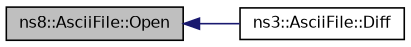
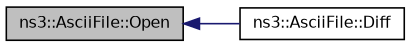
(95, 24) -> (95, 24)
